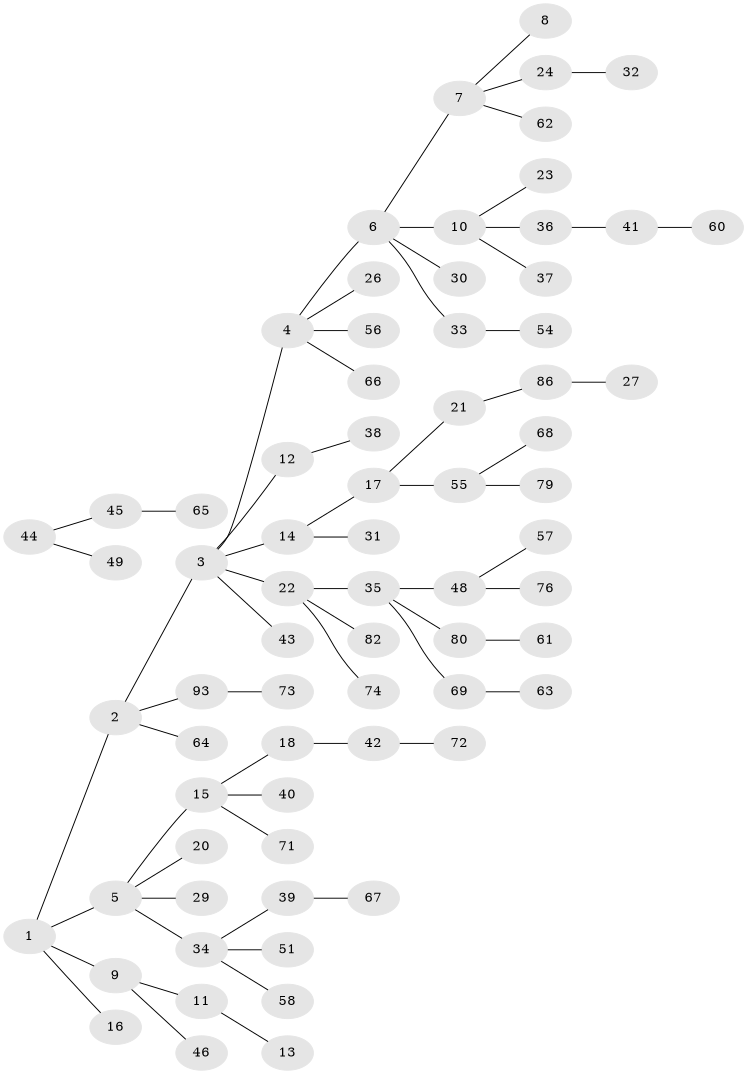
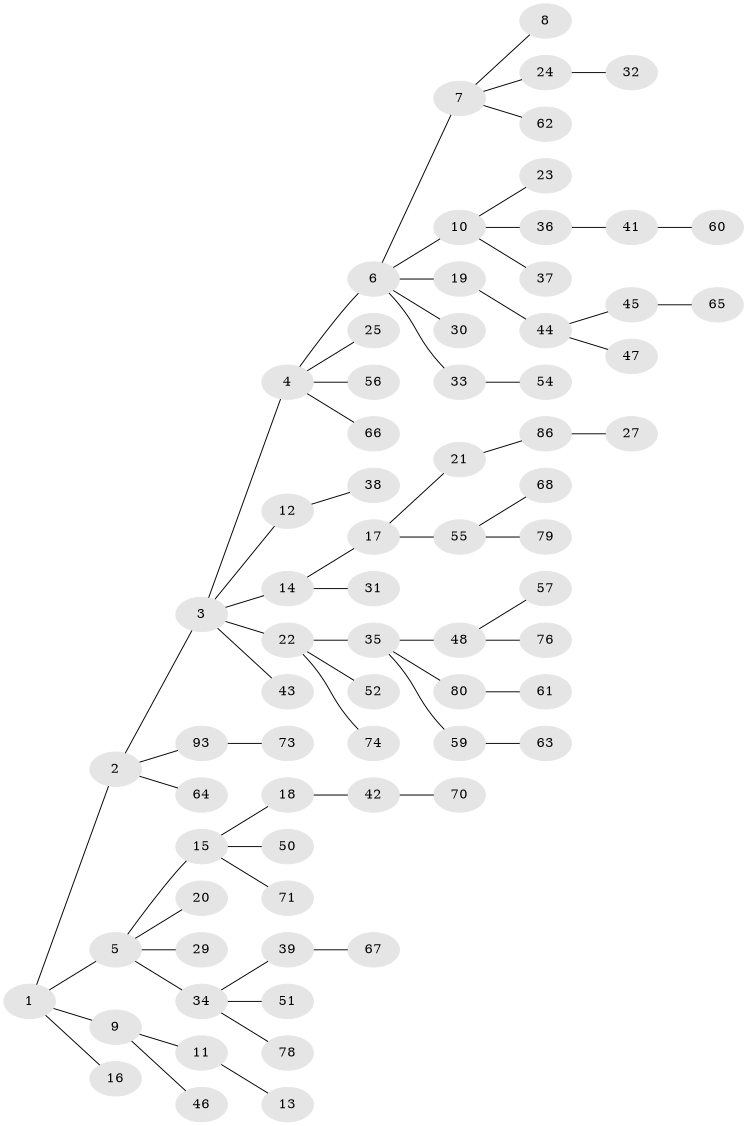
(374, 279) -> (374, 331)
none -> (460, 279)
(116, 563) -> (632, 356)
(374, 640) -> (374, 692)
(460, 692) -> (460, 743)
(460, 743) -> (460, 795)
(288, 795) -> (288, 847)
(288, 1001) -> (288, 1053)
